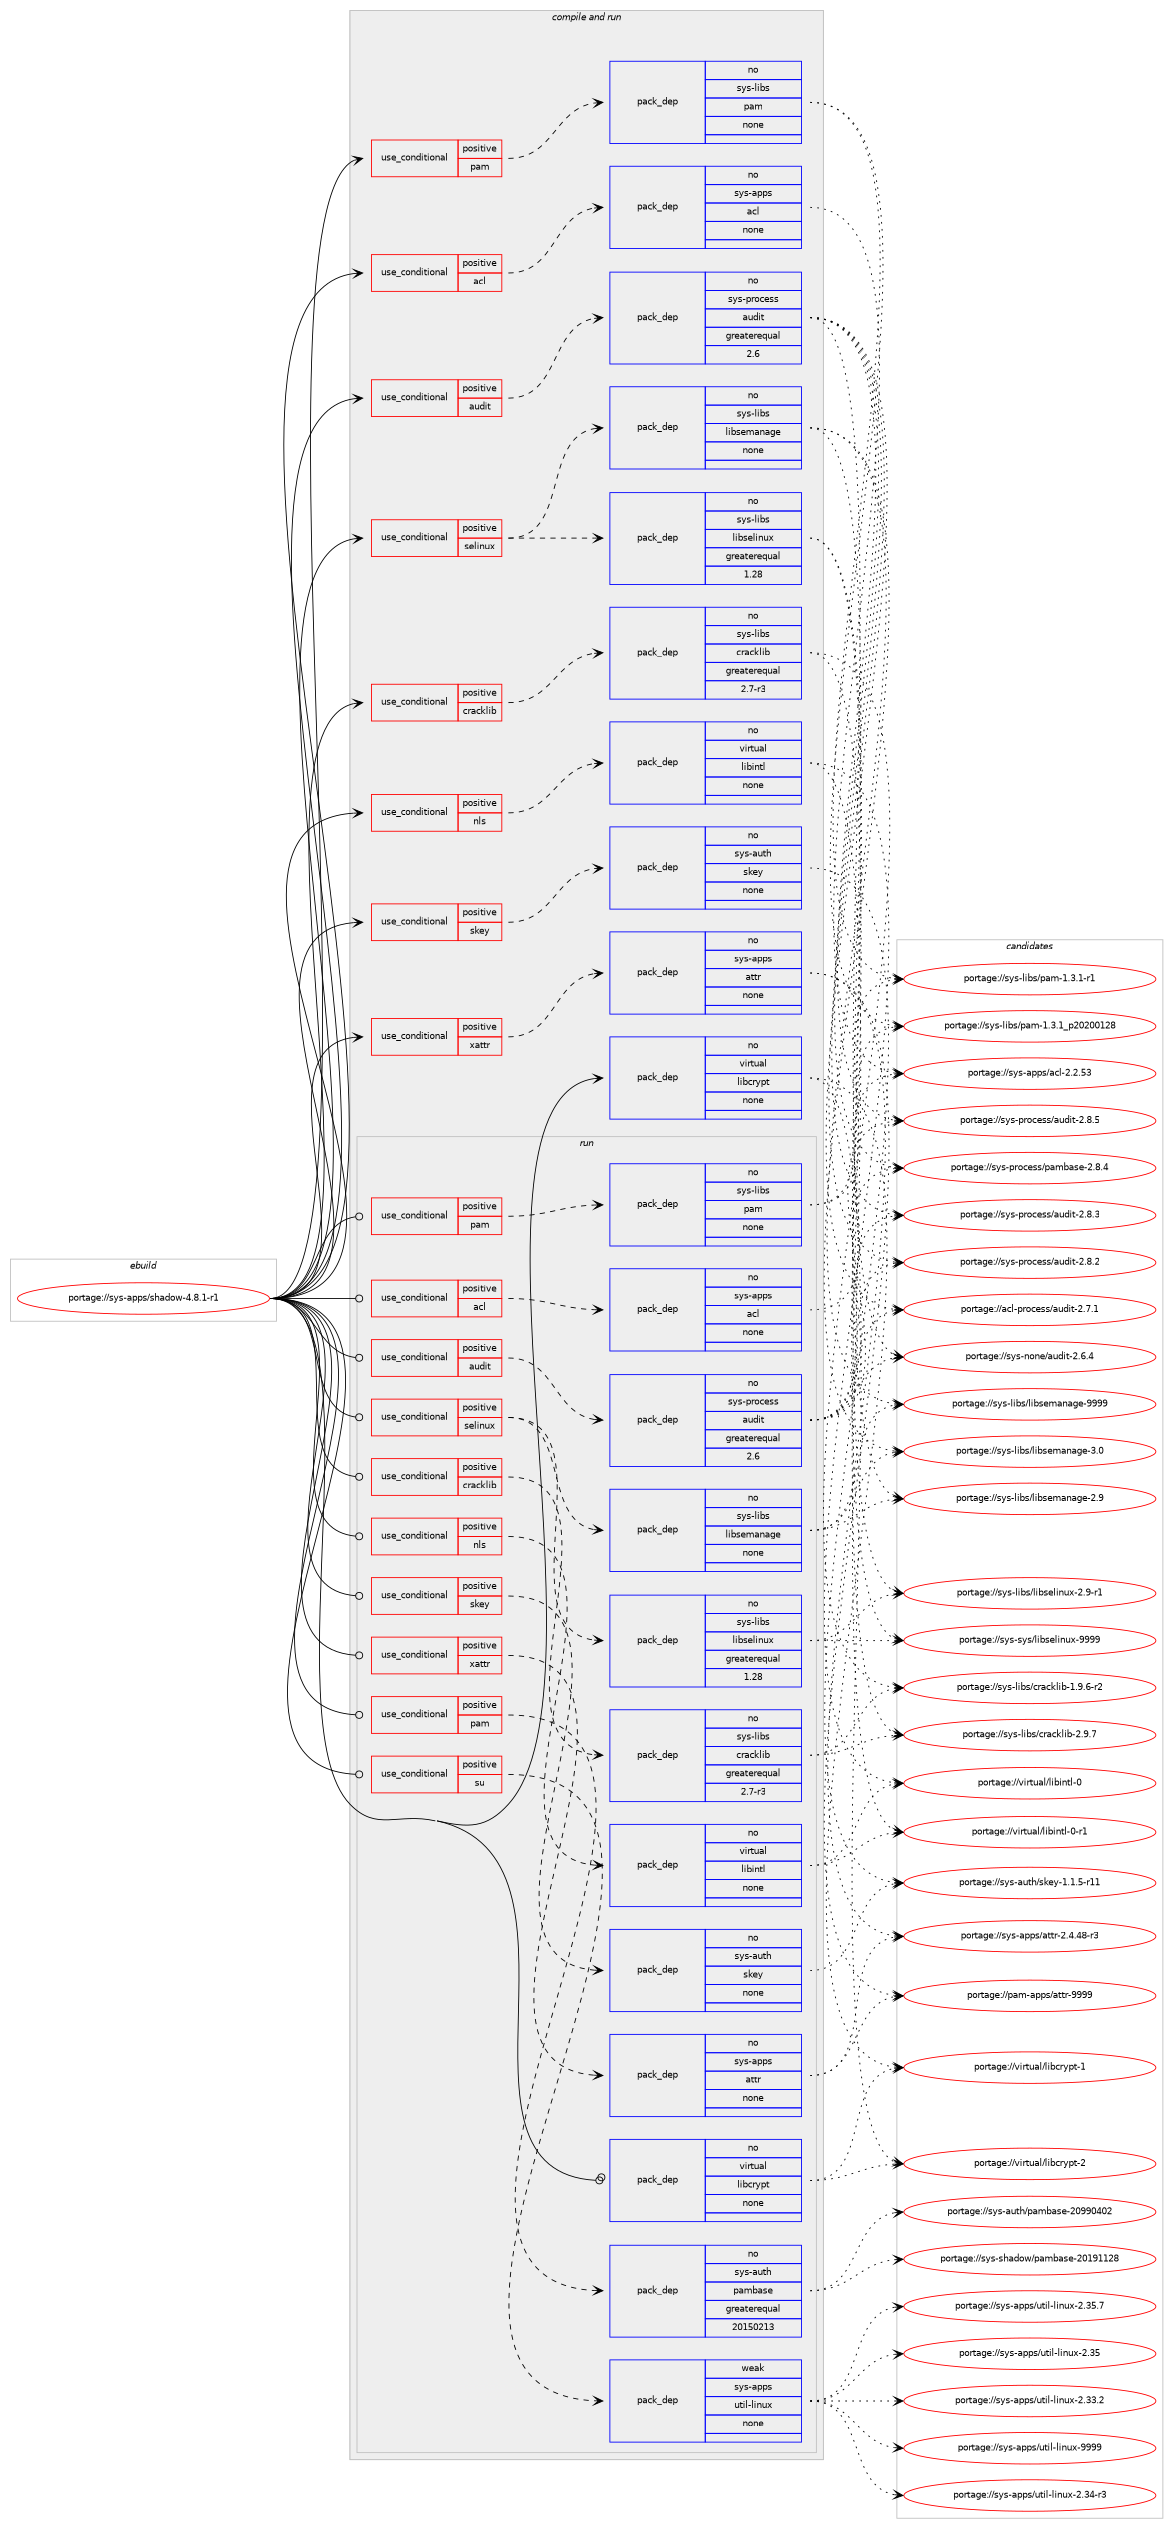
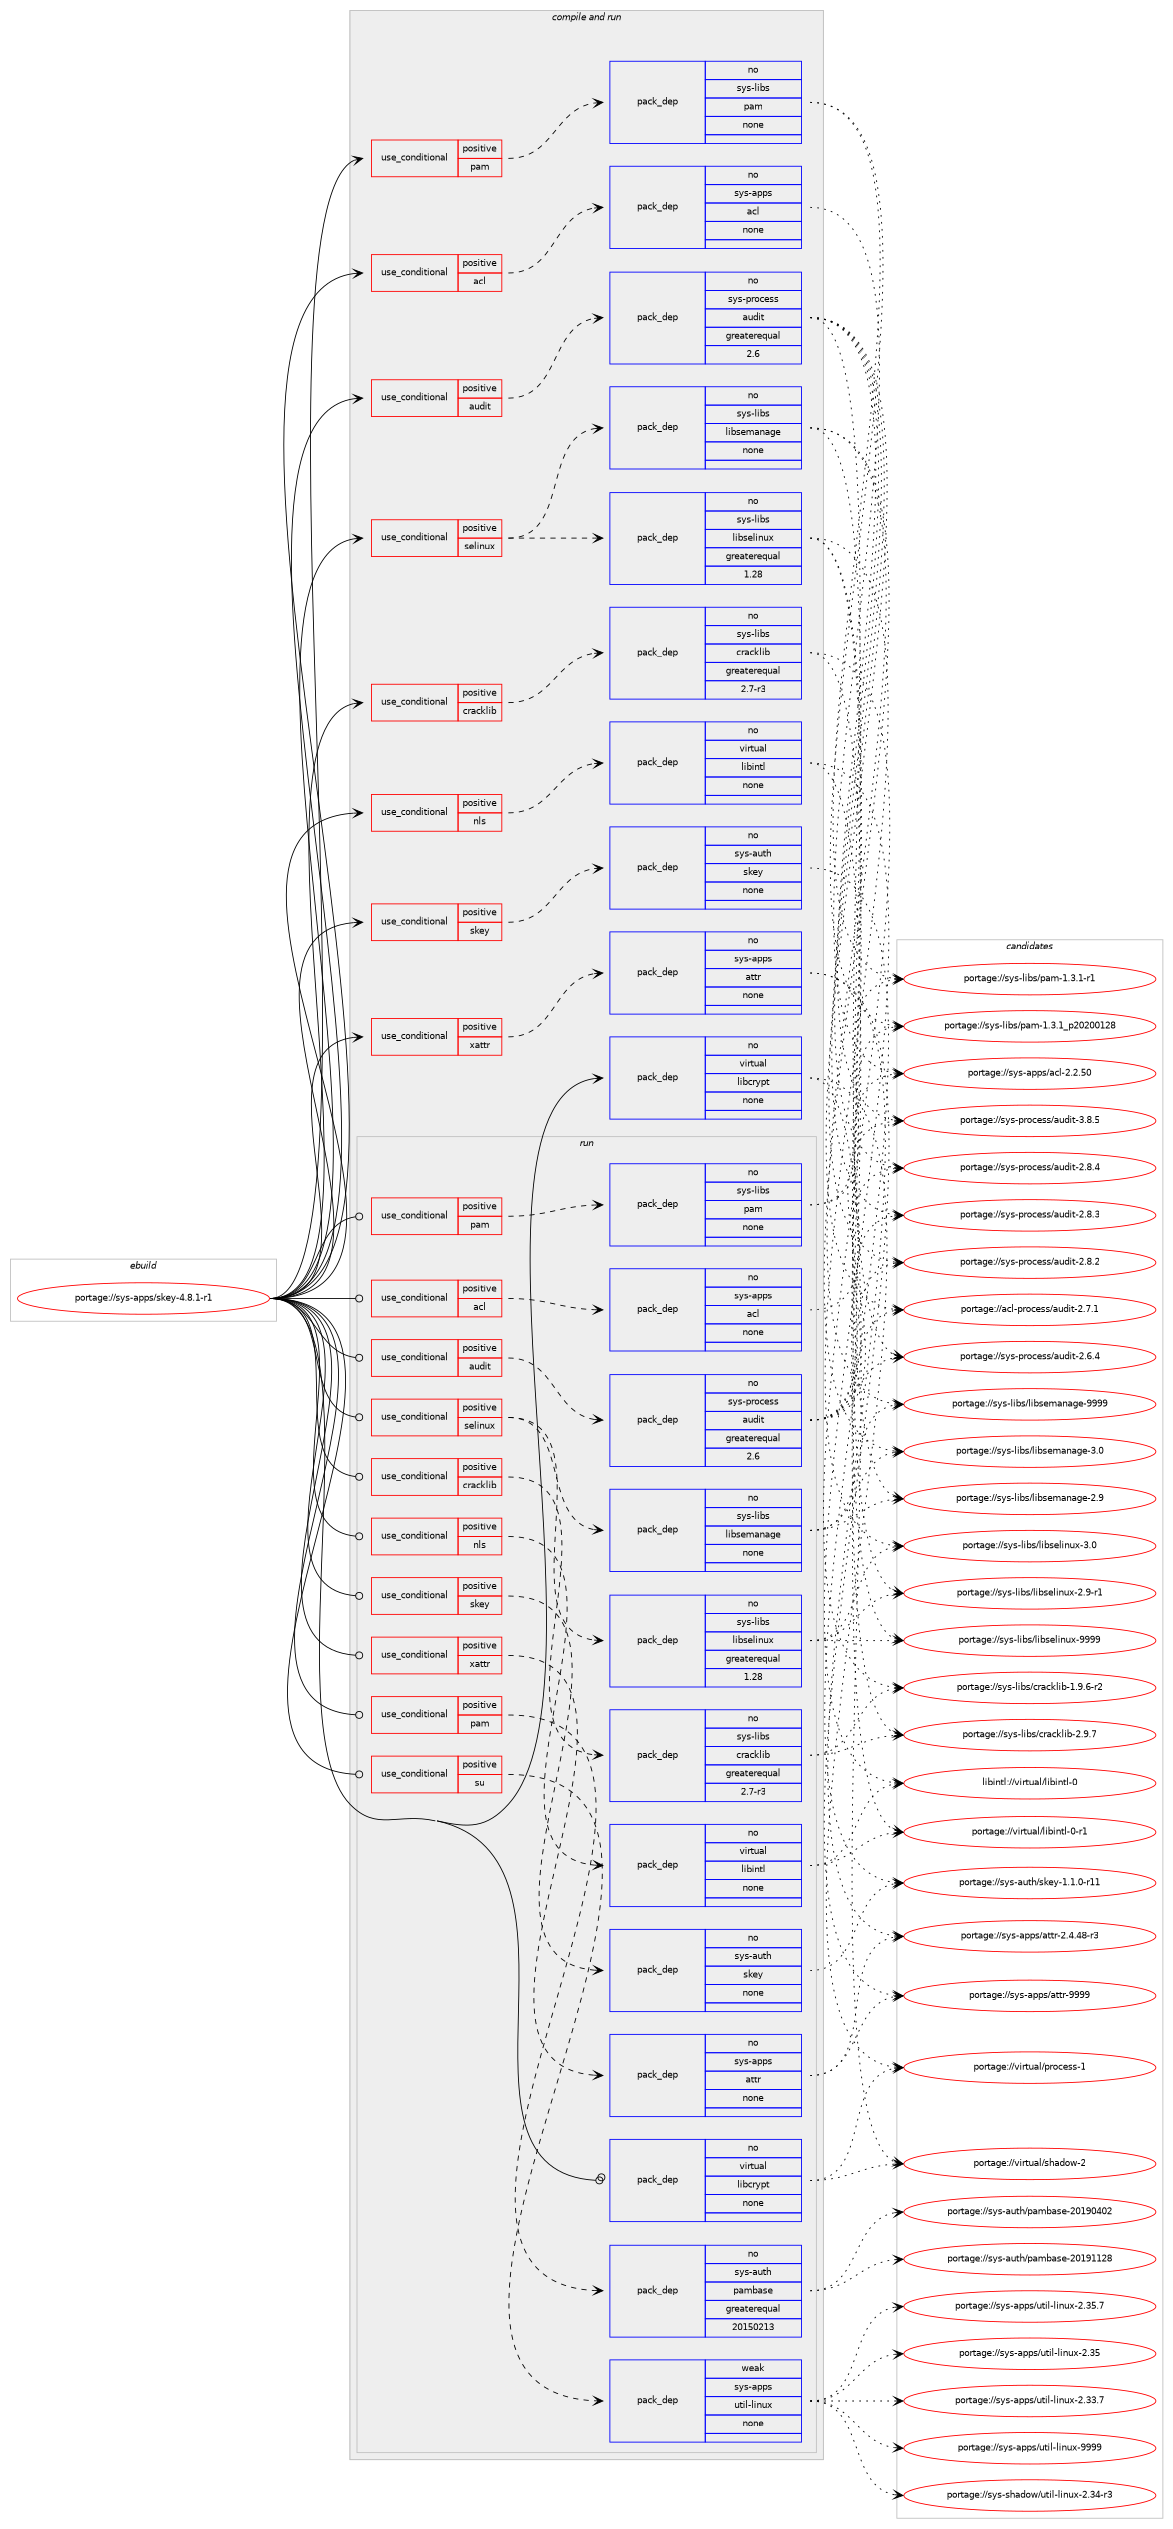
(1030, 1074) -> (1030, 1074)
(1030, 1121) -> (1030, 1121)
(1030, 1168) -> (1030, 1168)
(144, 1298) -> (144, 1298)
(1030, 1357) -> (1030, 1357)
none -> (1030, 1546)
(1030, 1641) -> (1030, 1641)
(1030, 1783) -> (1030, 1783)
(1030, 1883) -> (1030, 1883)
(1030, 1996) -> (1030, 1996)
(1030, 2068) -> (1030, 2068)
(1030, 2164) -> (1030, 2164)
(1030, 2212) -> (1030, 2212)
(1030, 2259) -> (1030, 2259)
(1030, 2401) -> (1030, 2401)
(1030, 2496) -> (1030, 2496)
